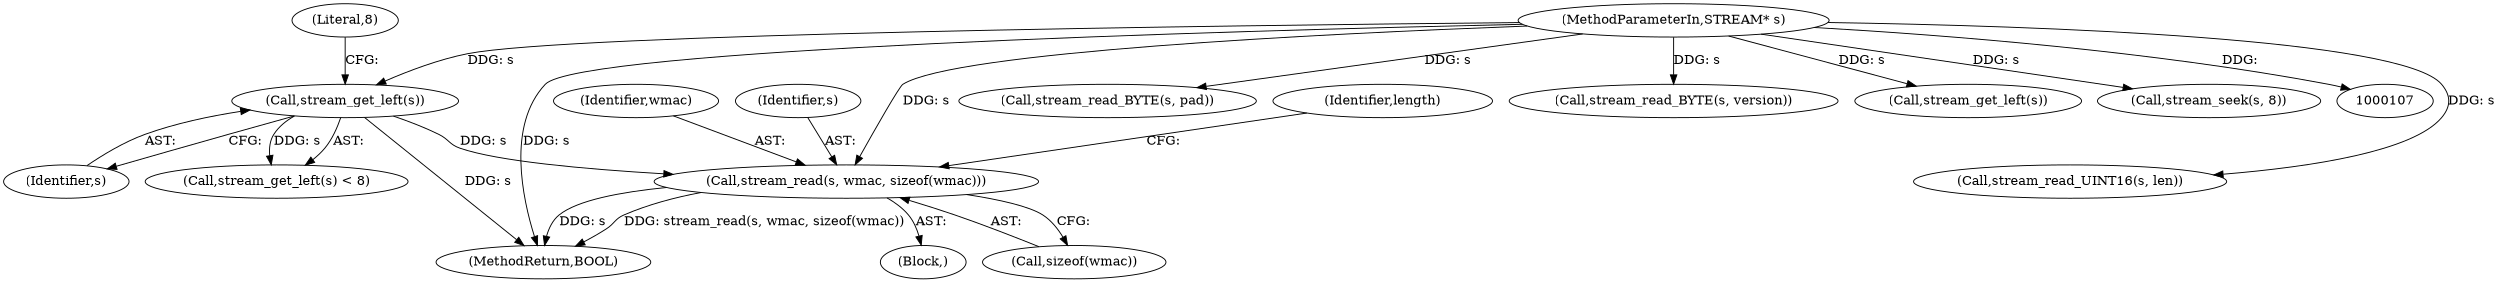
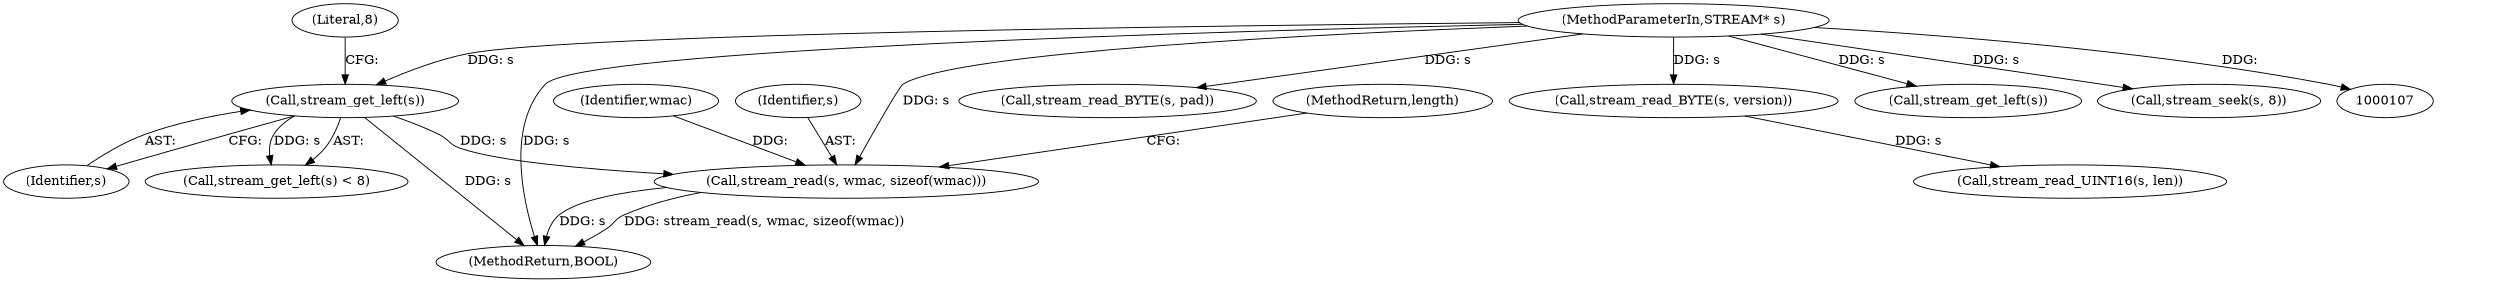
(2271, 44) -> (1868, 140)
(1383, 101) -> (1383, 101)
(772, 141) -> (772, 141)
(923, 262) -> none
(1074, 262) -> none
